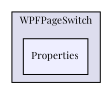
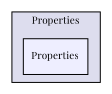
(56, 21) -> (56, 21)
